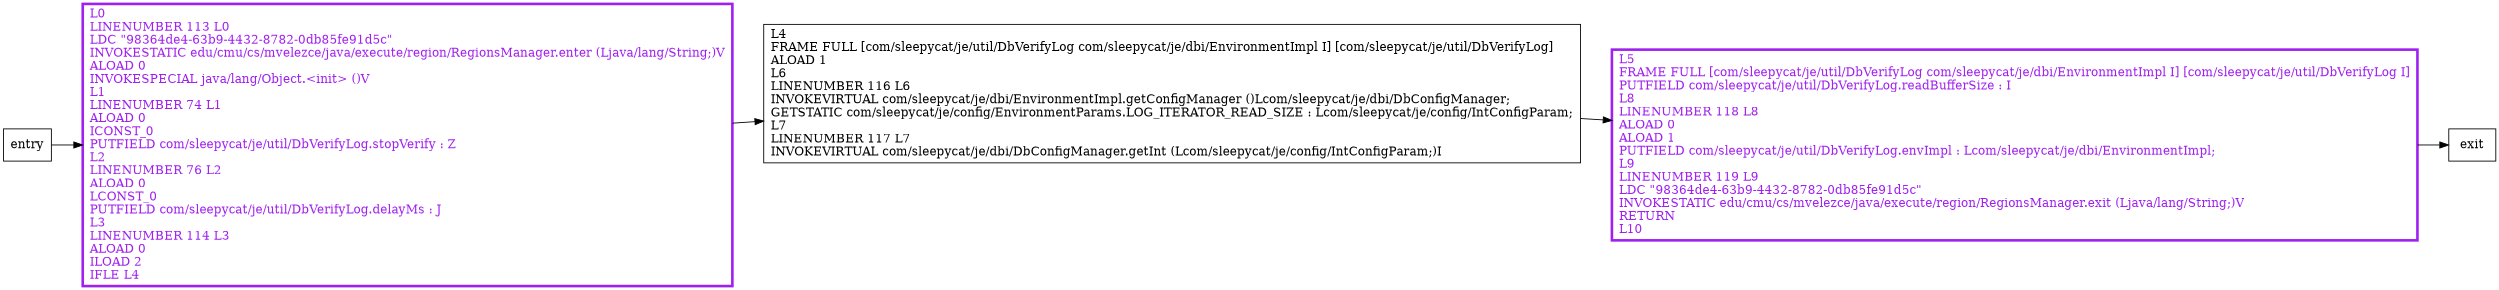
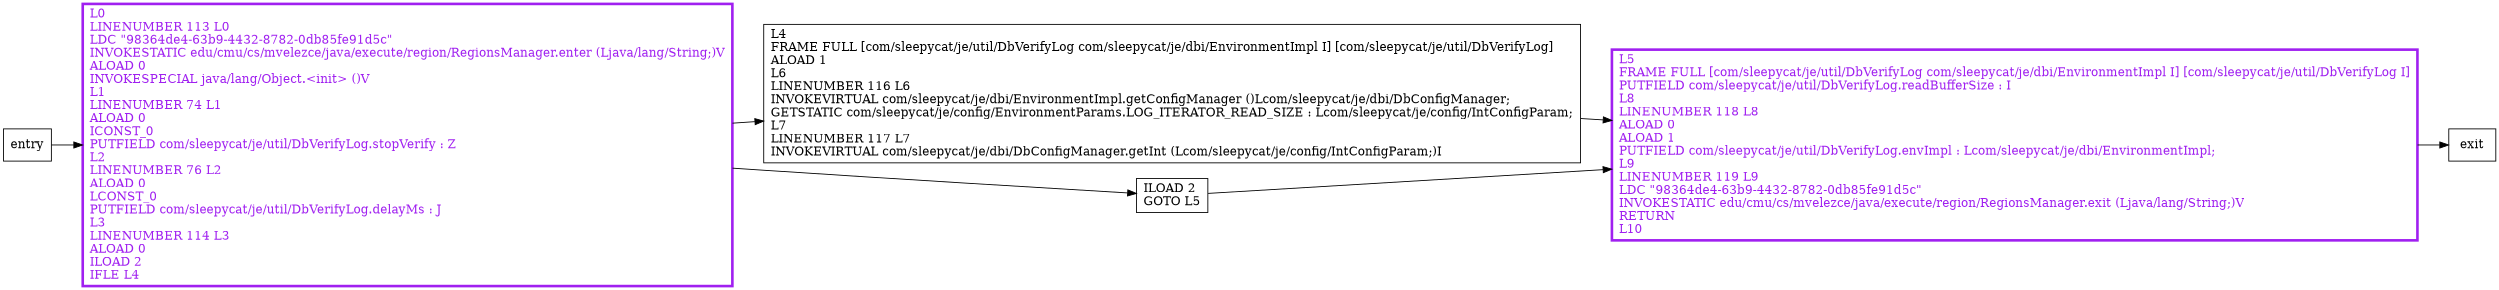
none -> (1172, 196)
